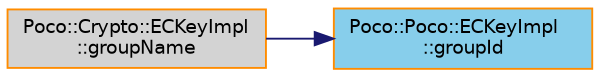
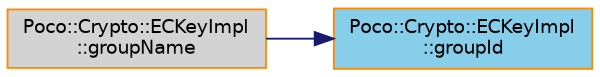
(463, 39) -> (463, 39)
